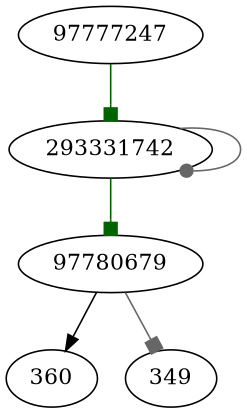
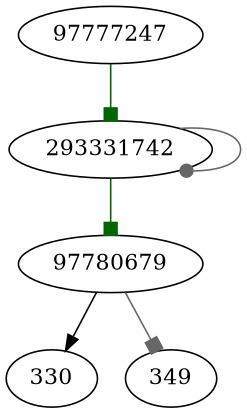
(52, 378) -> (52, 378)
